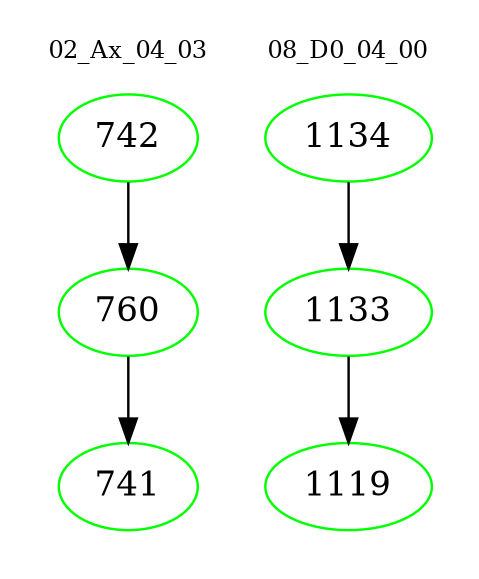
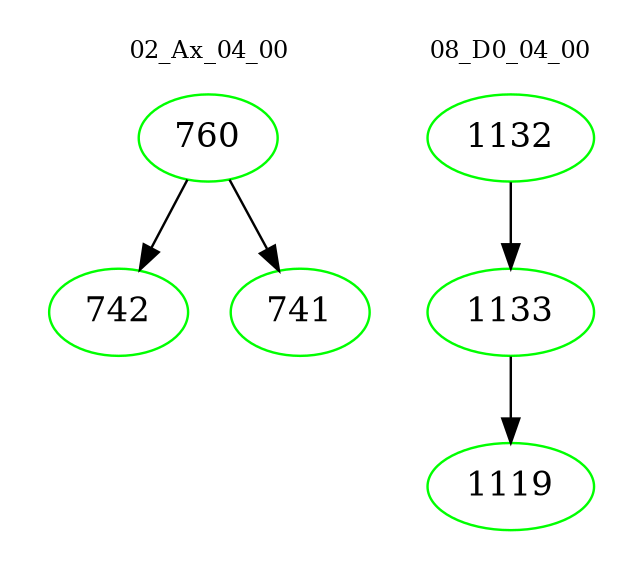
(128, 52) -> (209, 52)
(349, 138) -> (511, 138)
(128, 213) -> (169, 214)
